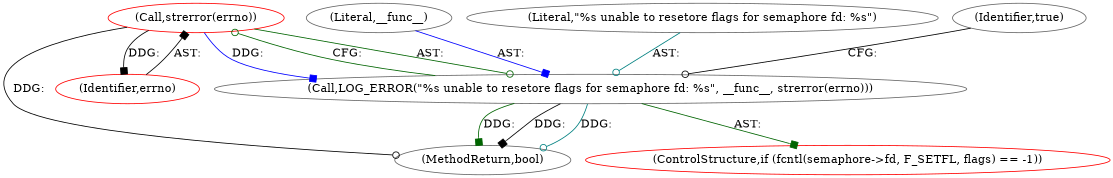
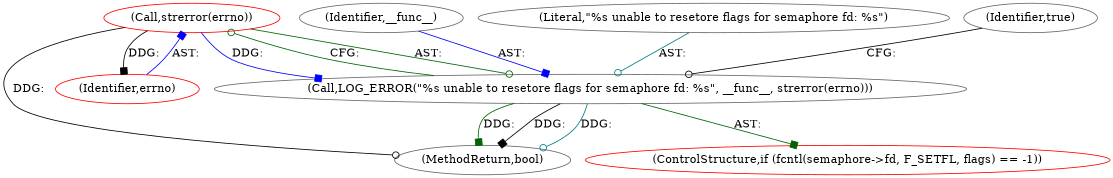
(379, 18) -> (381, 18)
(165, 58) -> (164, 59)
